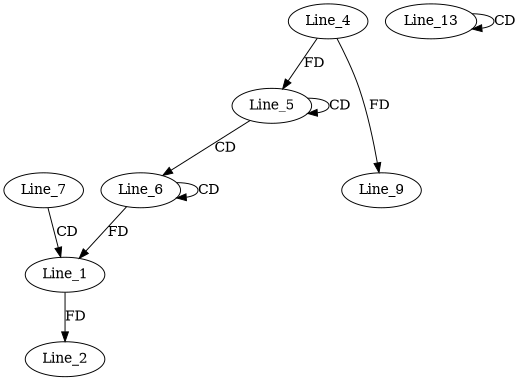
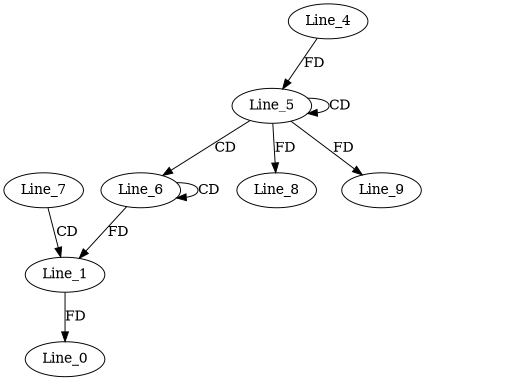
(431, 21) -> none
(363, 99) -> (323, 145)
none -> (277, 190)
(65, 359) -> (65, 359)
